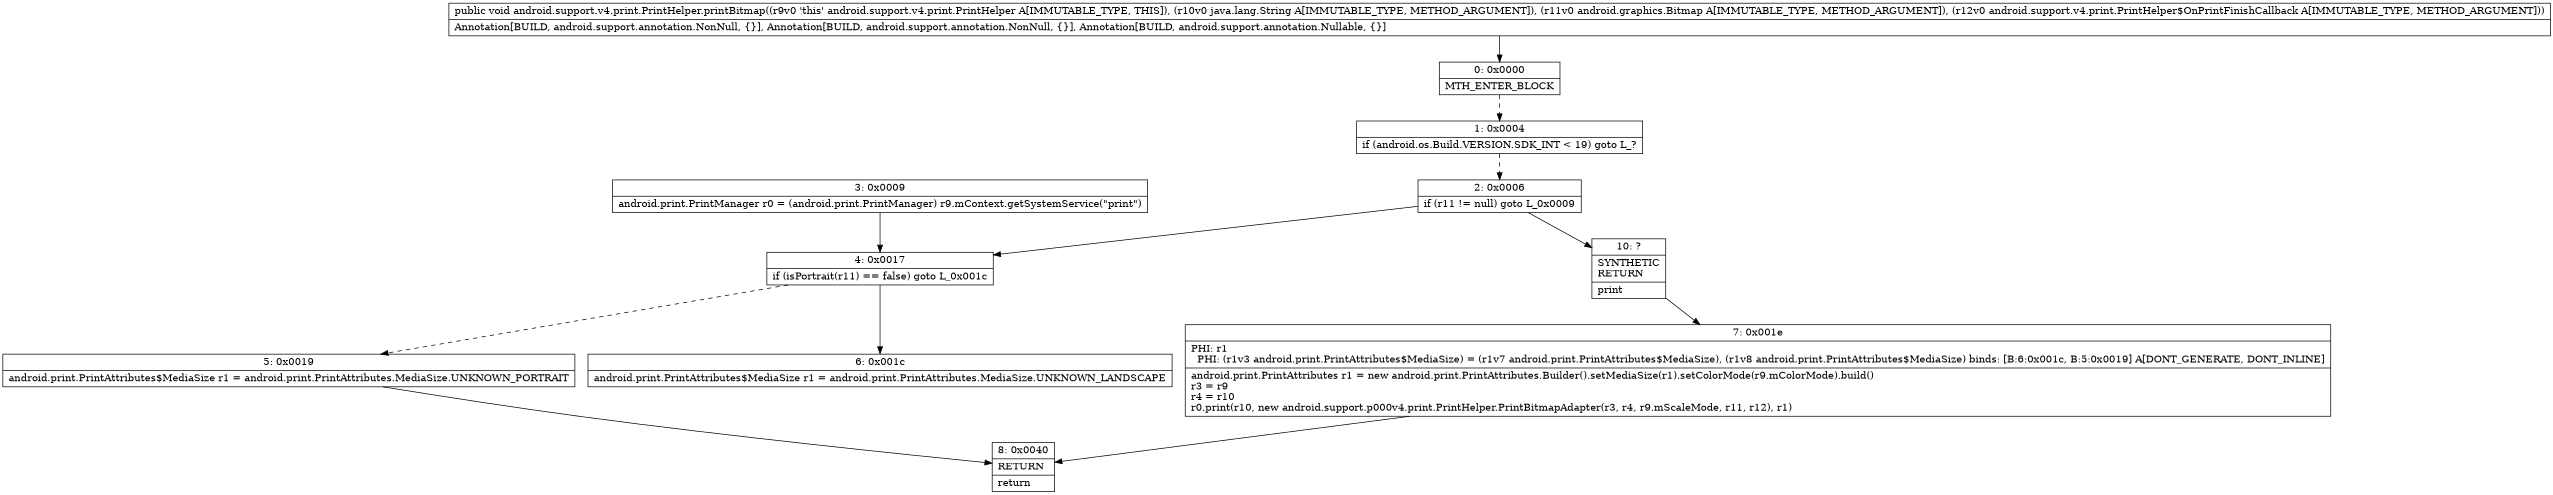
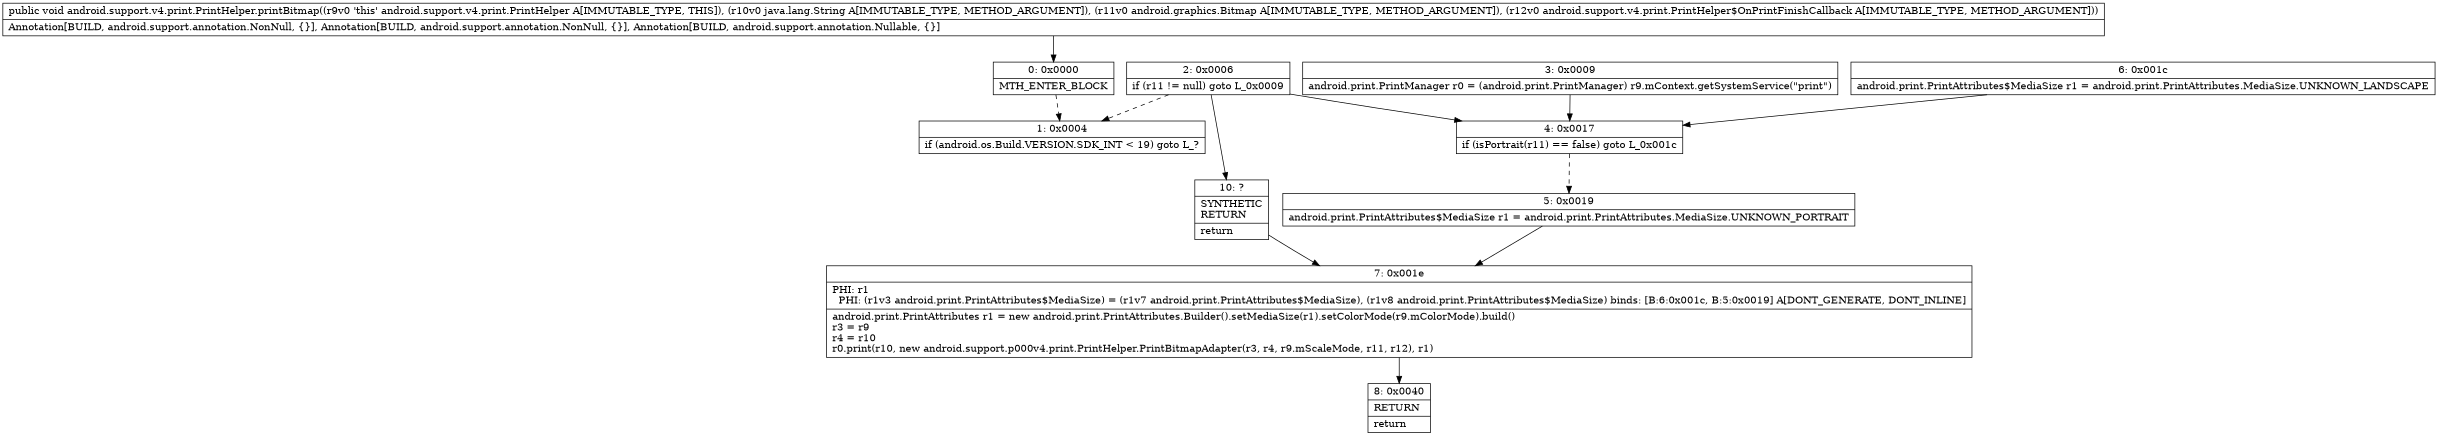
(1500, 163) -> (1139, 107)
(1610, 290) -> (1217, 231)
(880, 316) -> (1839, 110)
(683, 430) -> (1512, 244)
